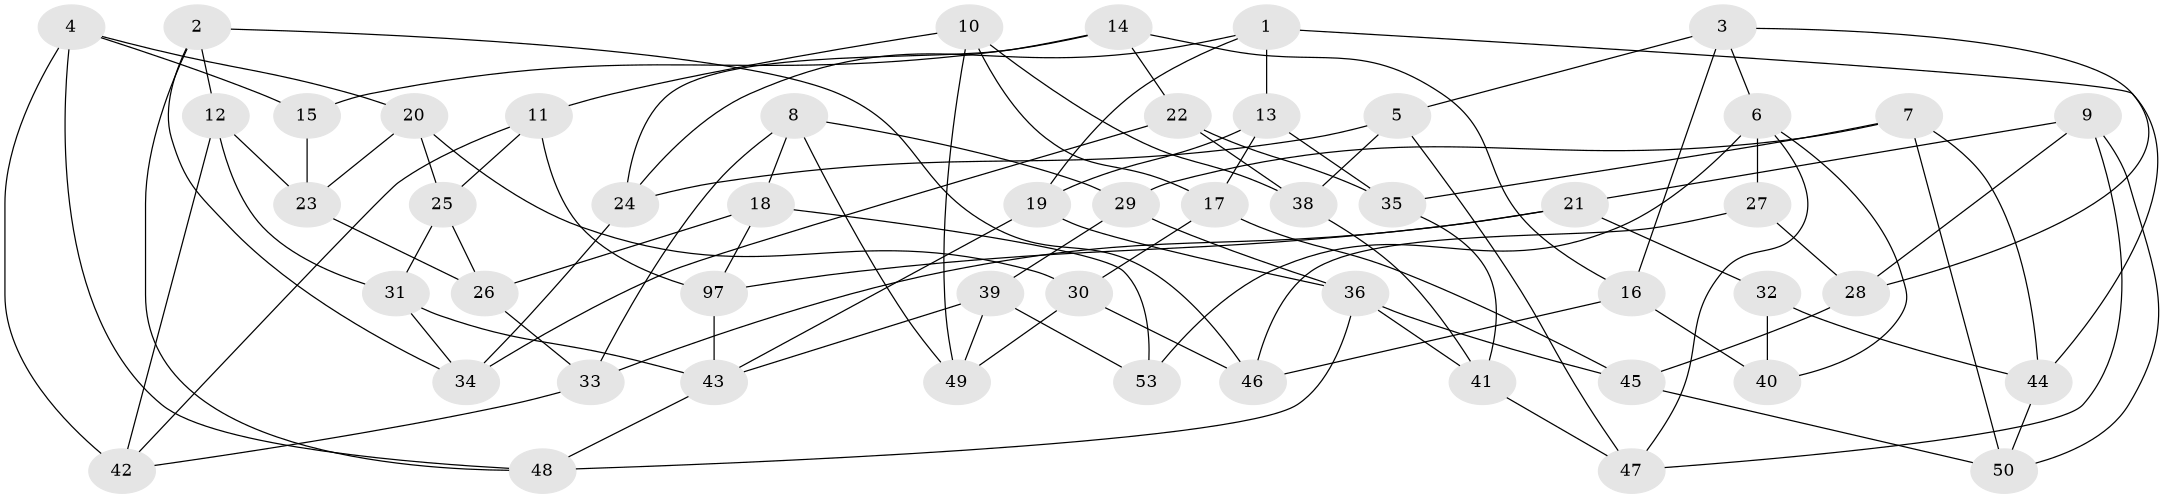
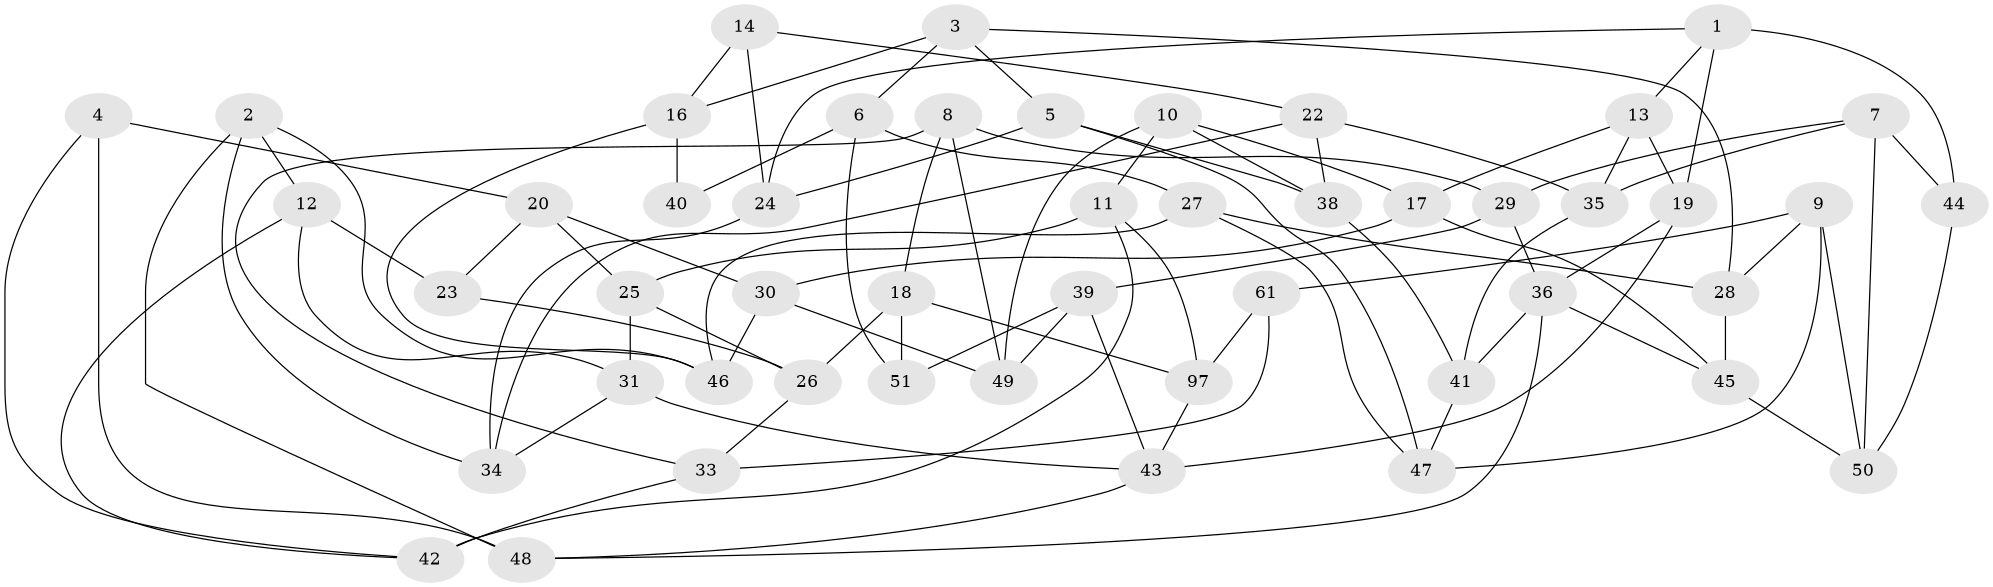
(307, 116) -> none
(1575, 205) -> (1267, 294)
(1729, 266) -> (1336, 315)
(1767, 294) -> none
(1147, 382) -> (902, 382)
